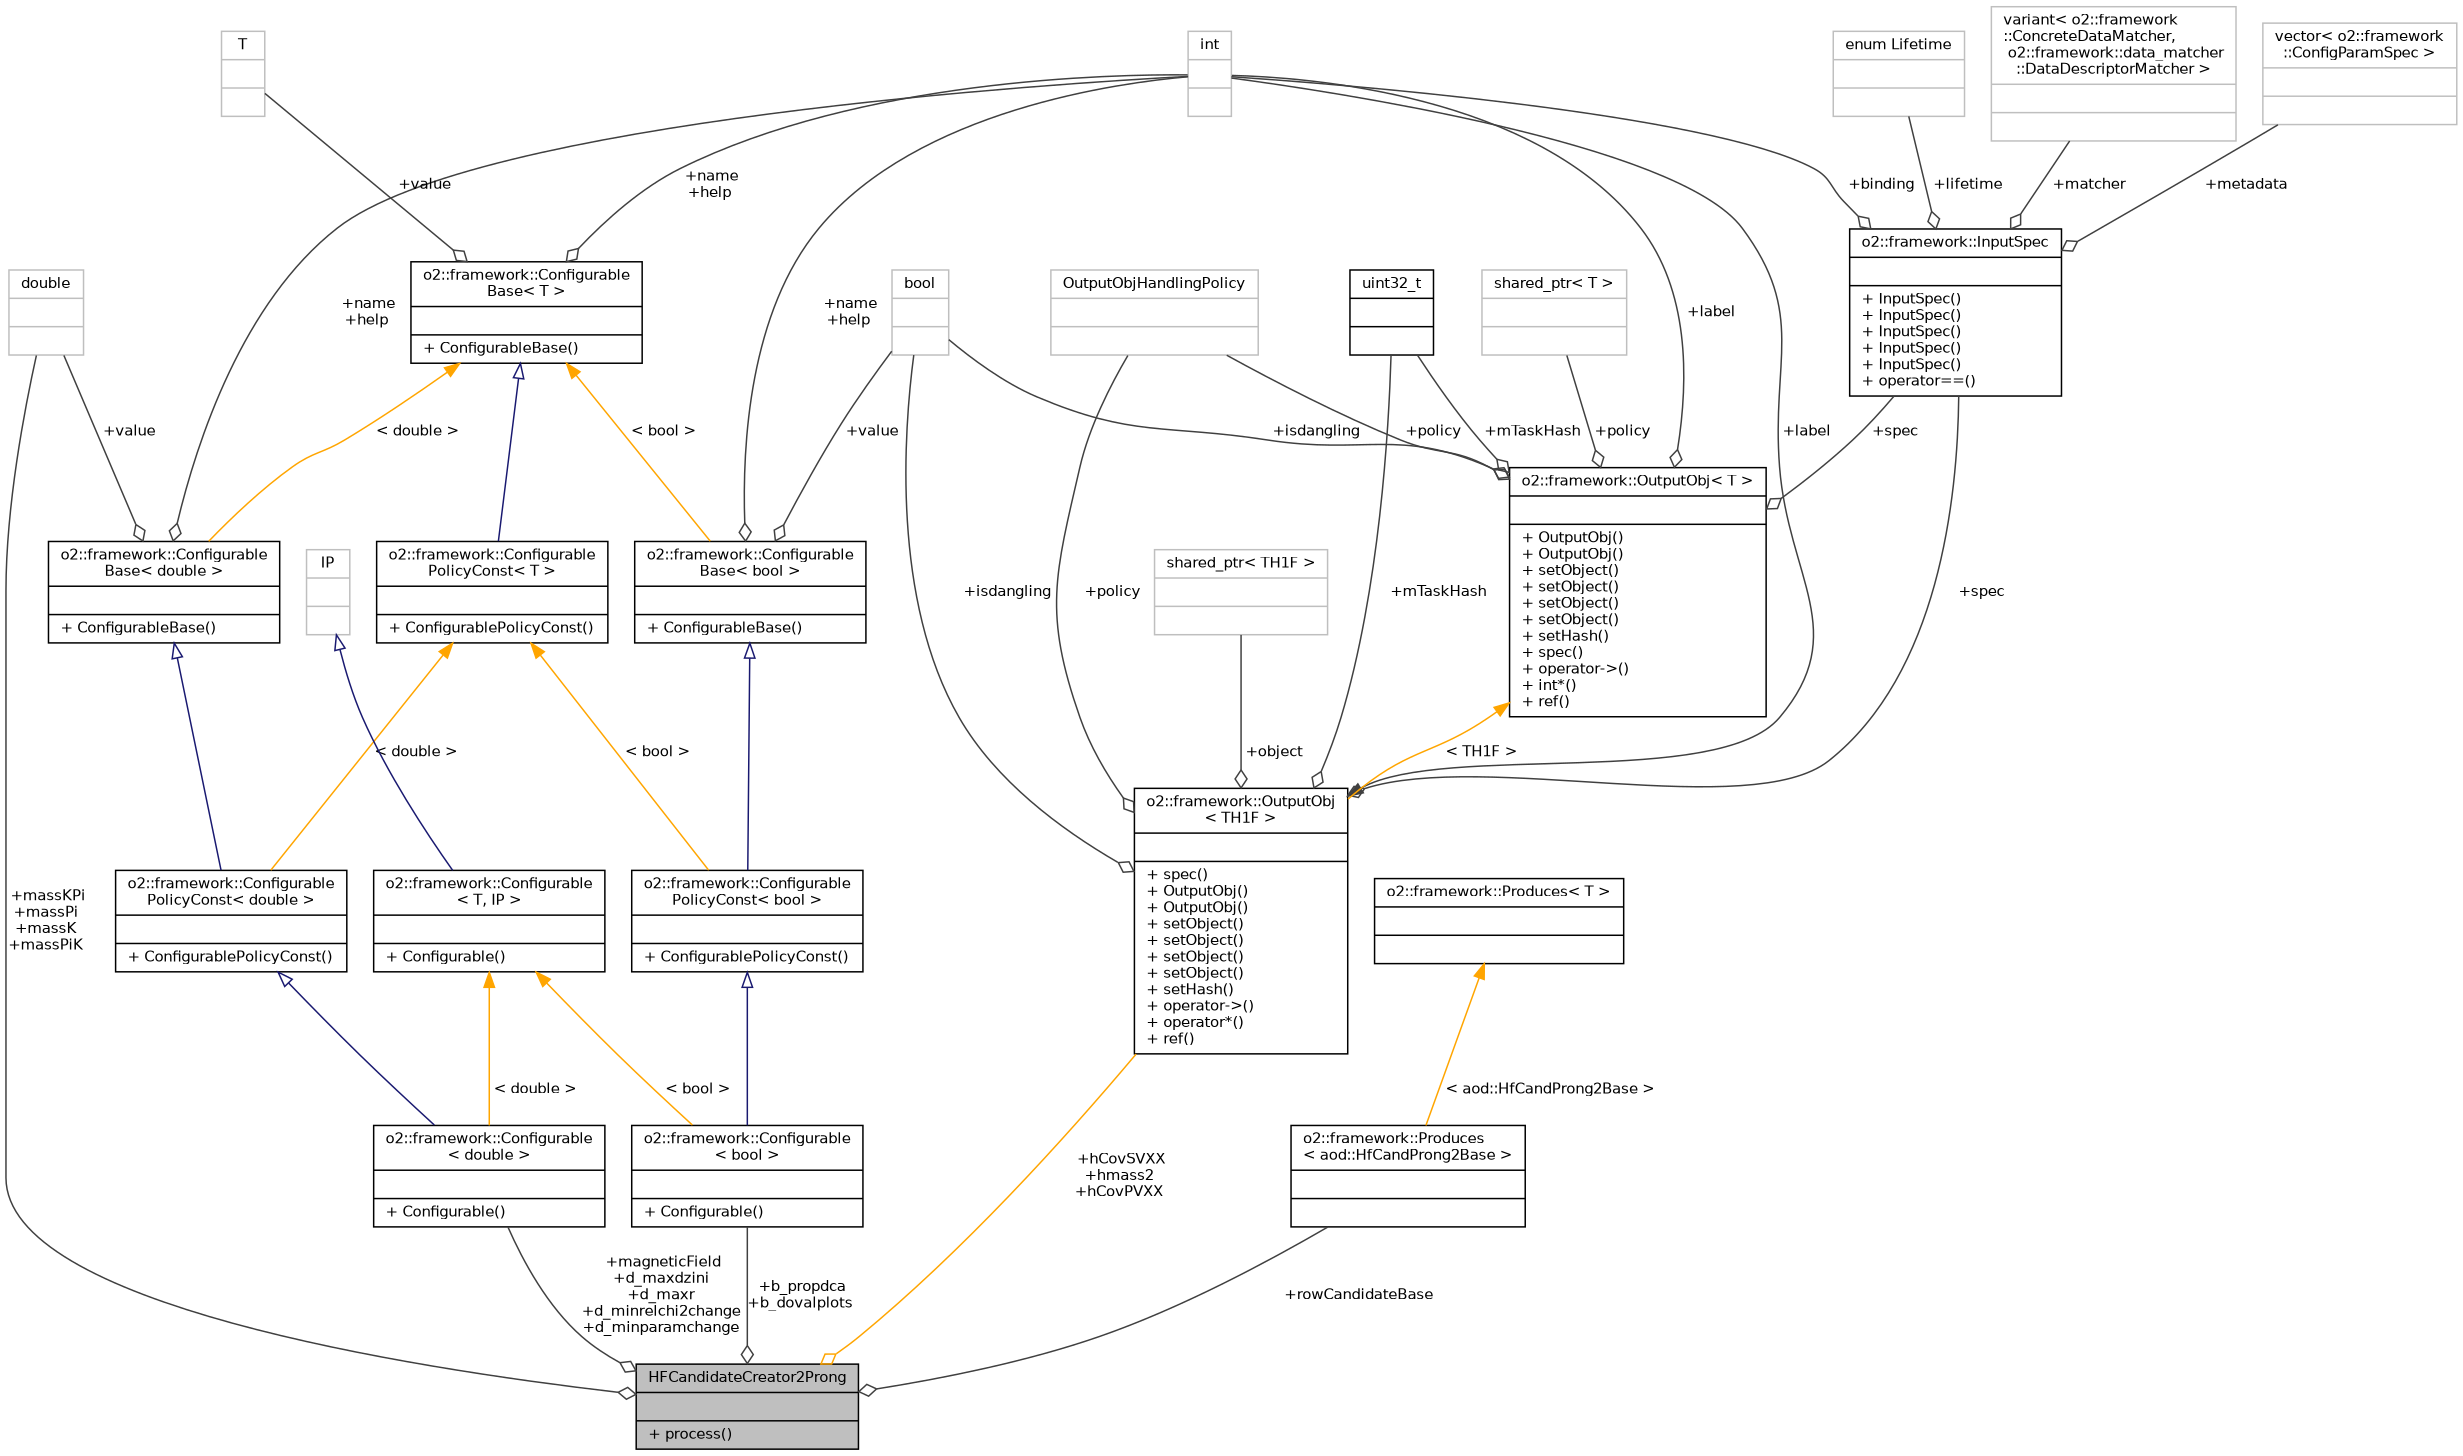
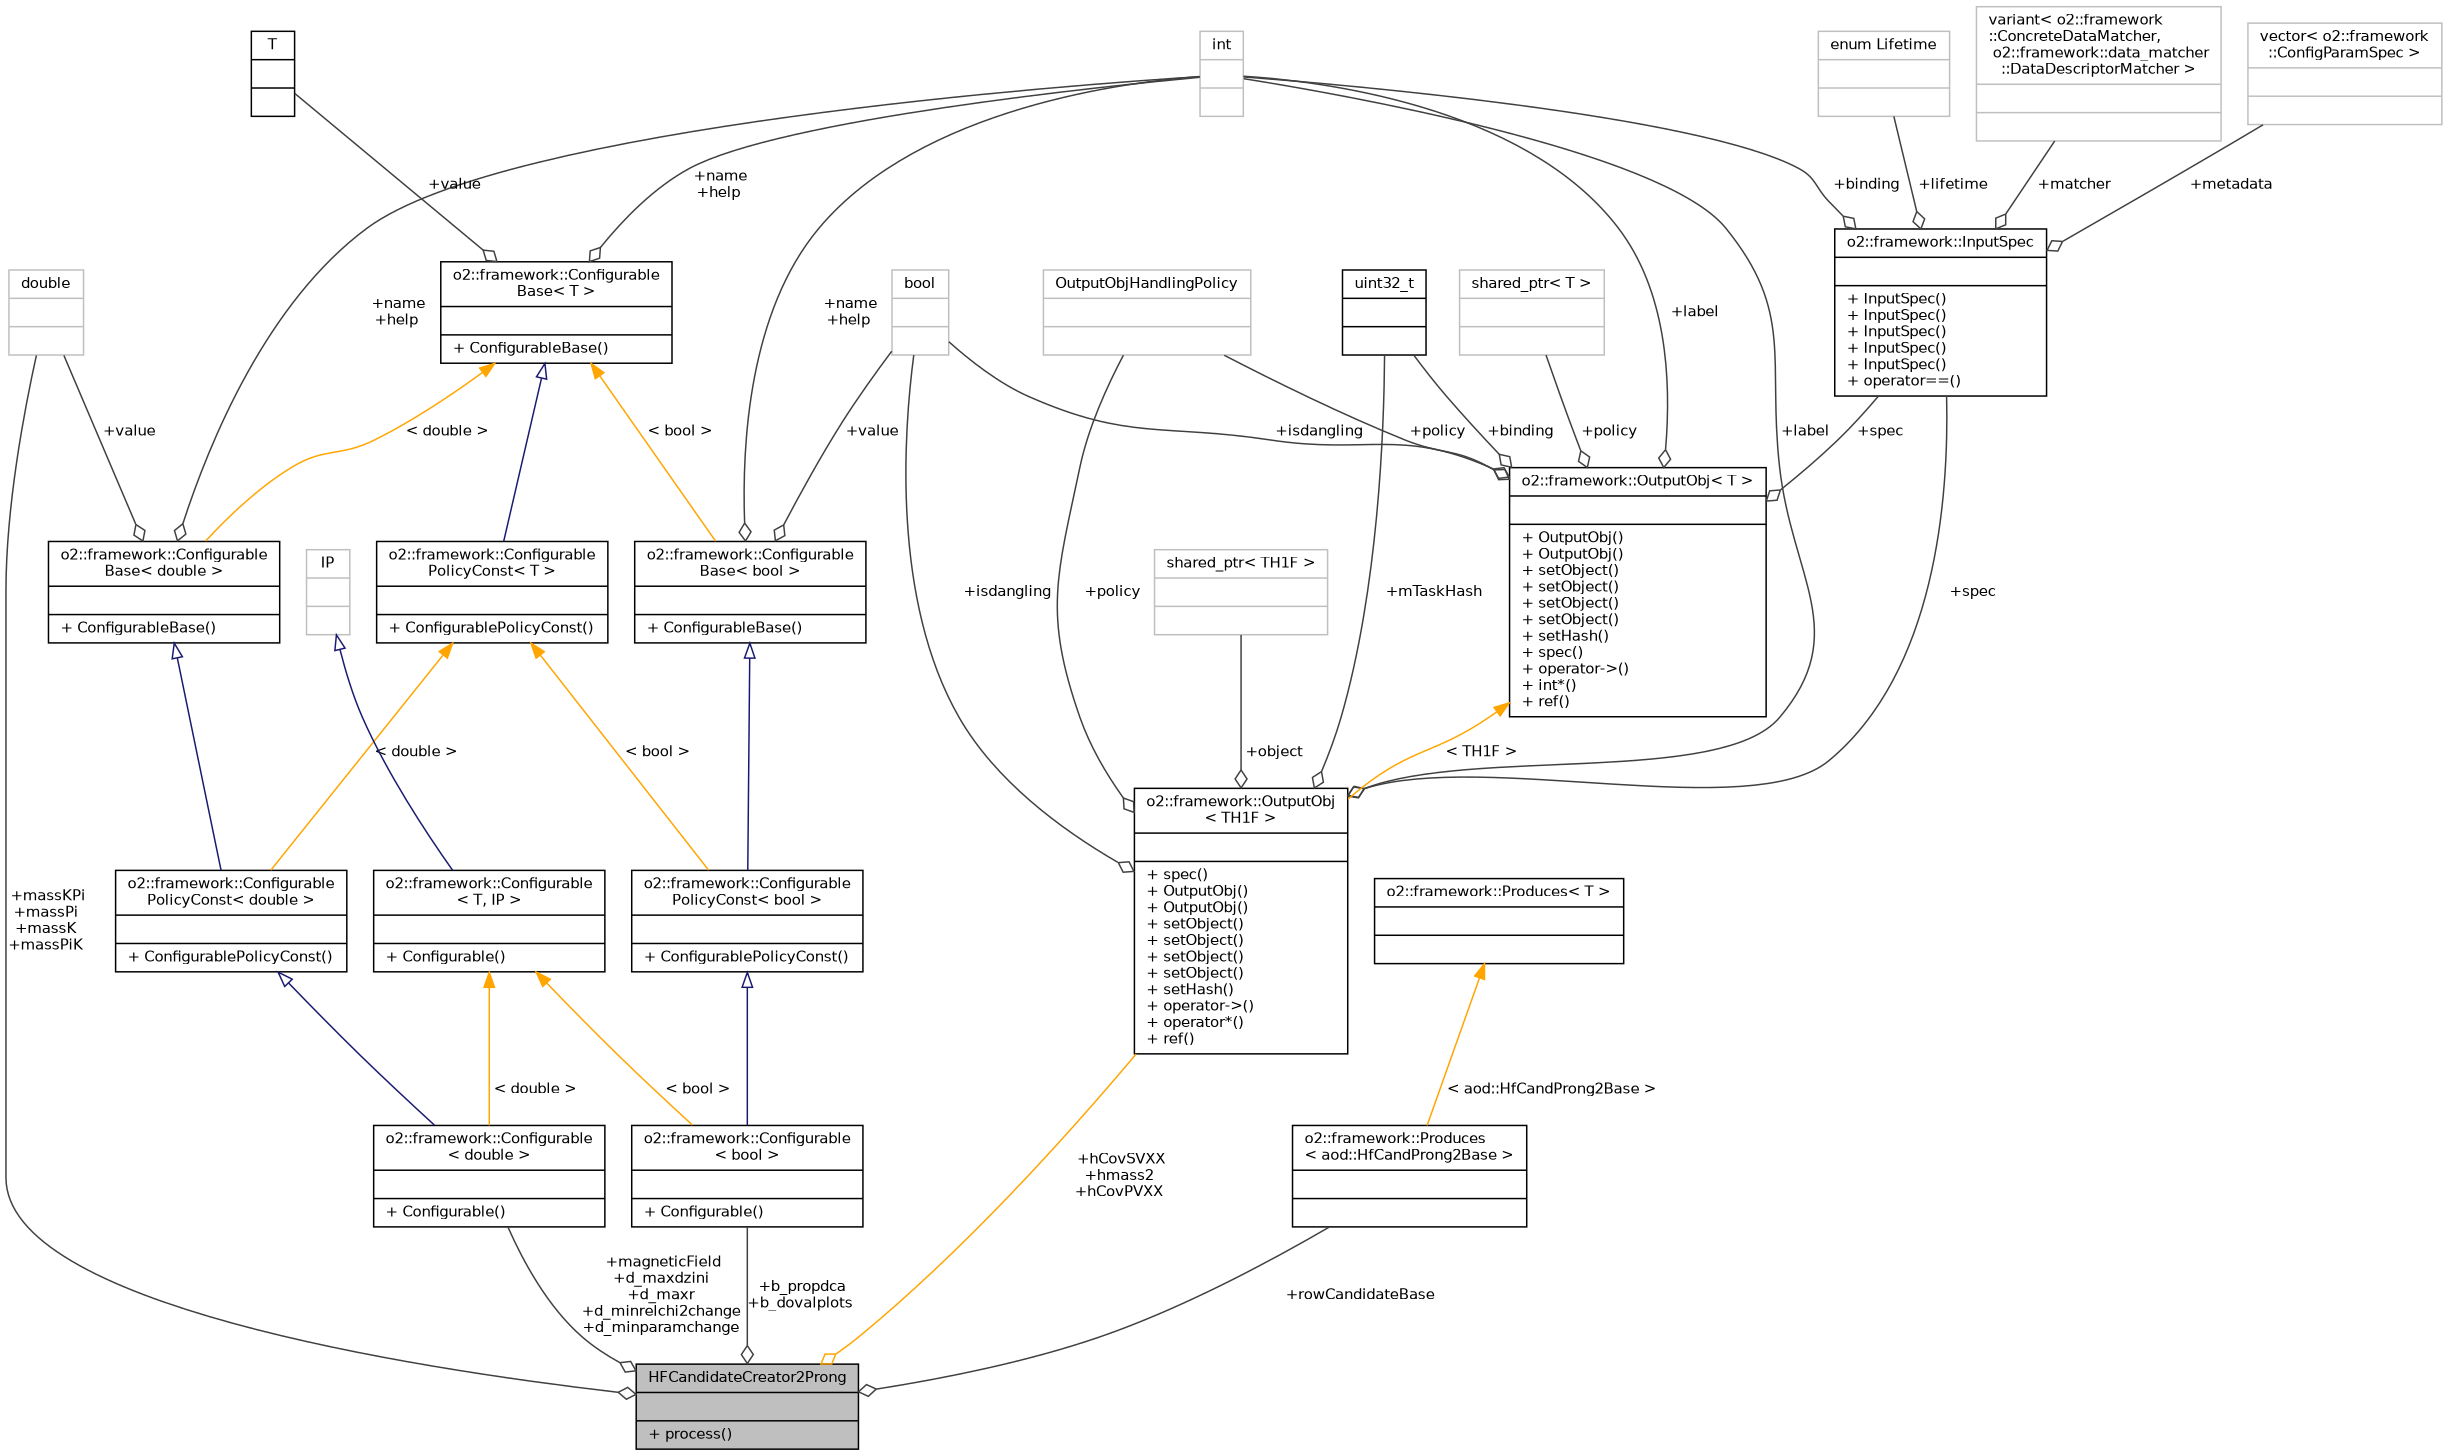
(243, 74) -> (273, 74)
(1778, 420) -> (1777, 431)
(1530, 432) -> (1519, 432)
